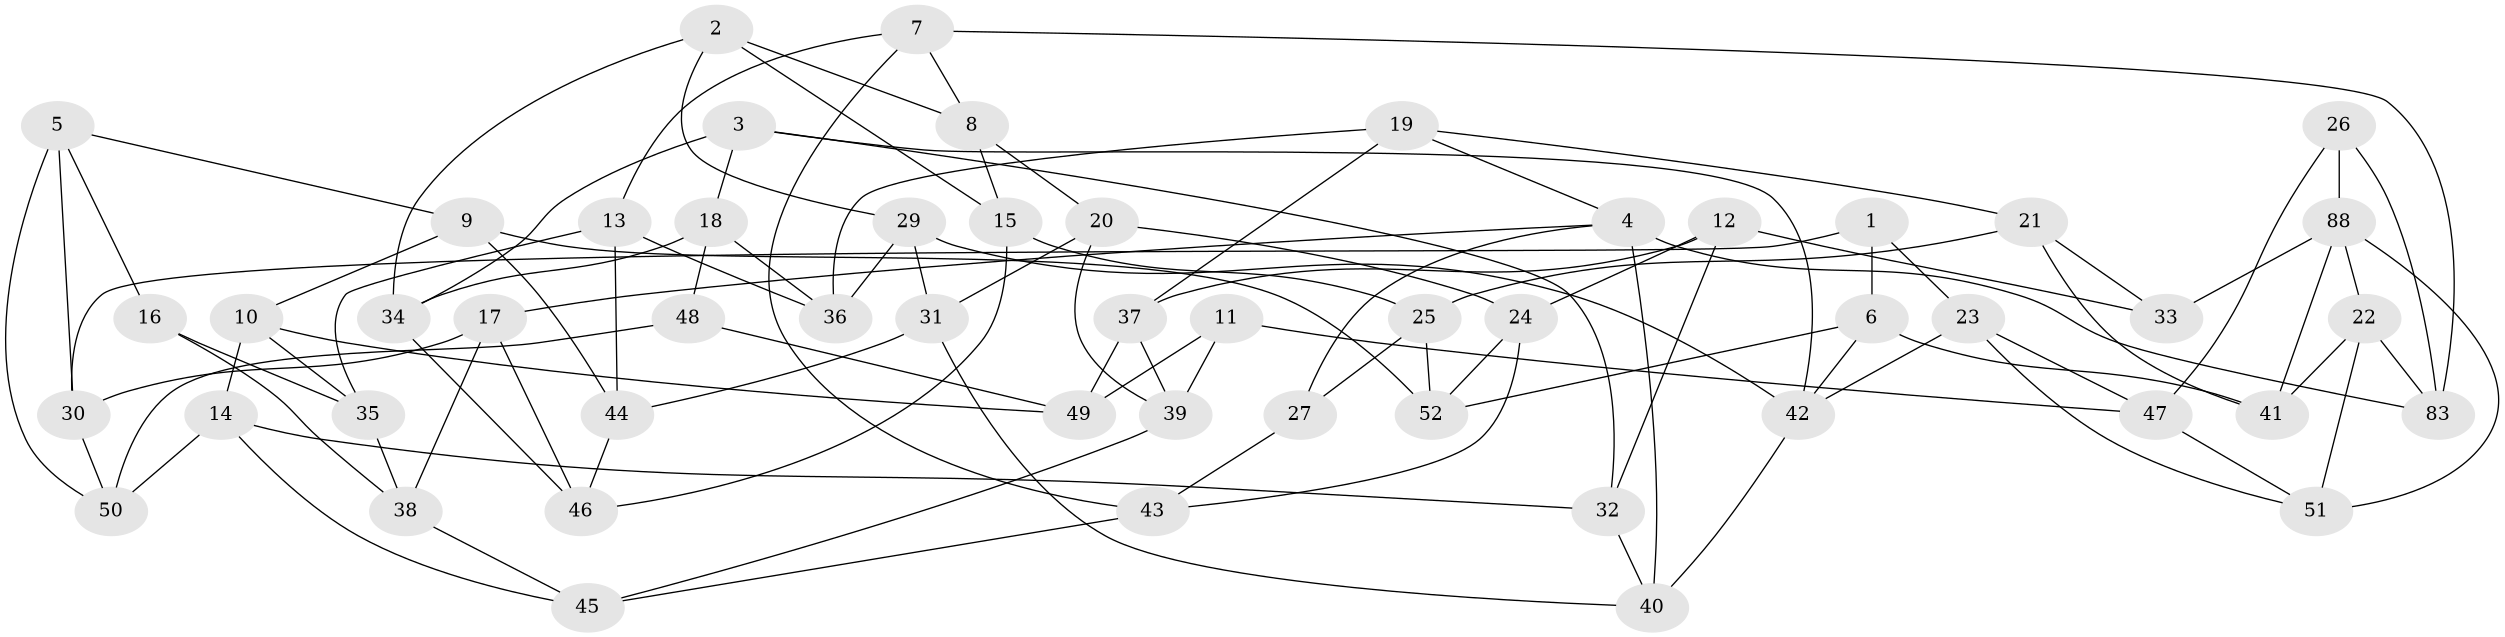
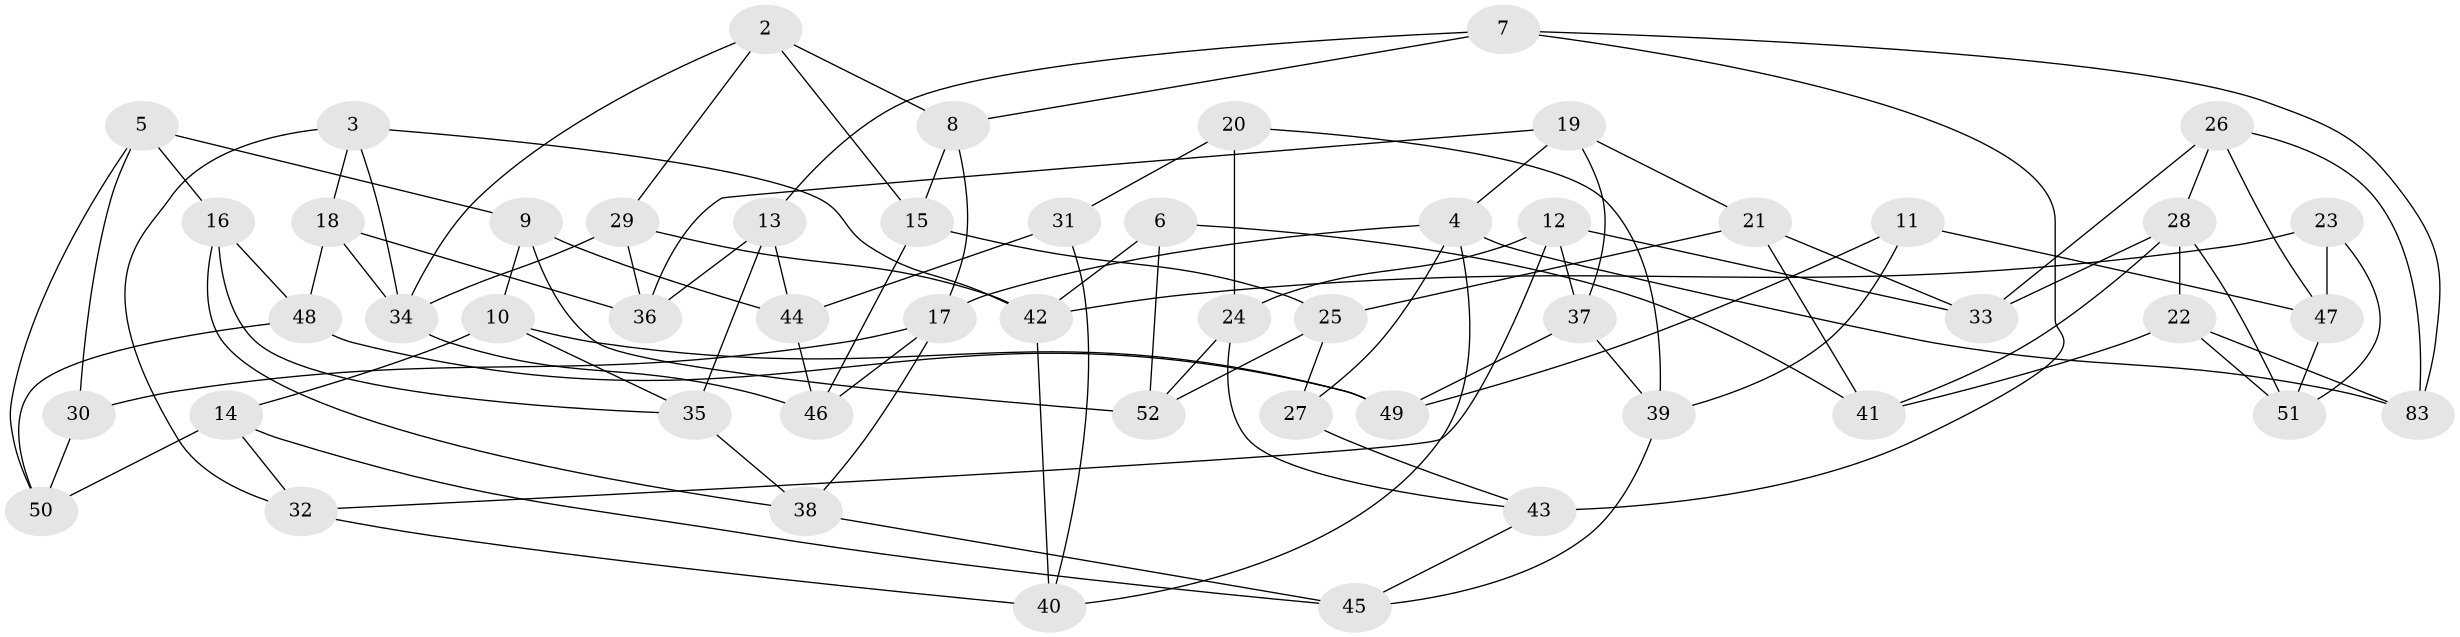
(1045, 180) -> (967, 224)
(1872, 222) -> none
none -> (2099, 222)
(2339, 222) -> (2180, 222)
none -> (262, 270)
(922, 276) -> (525, 266)
